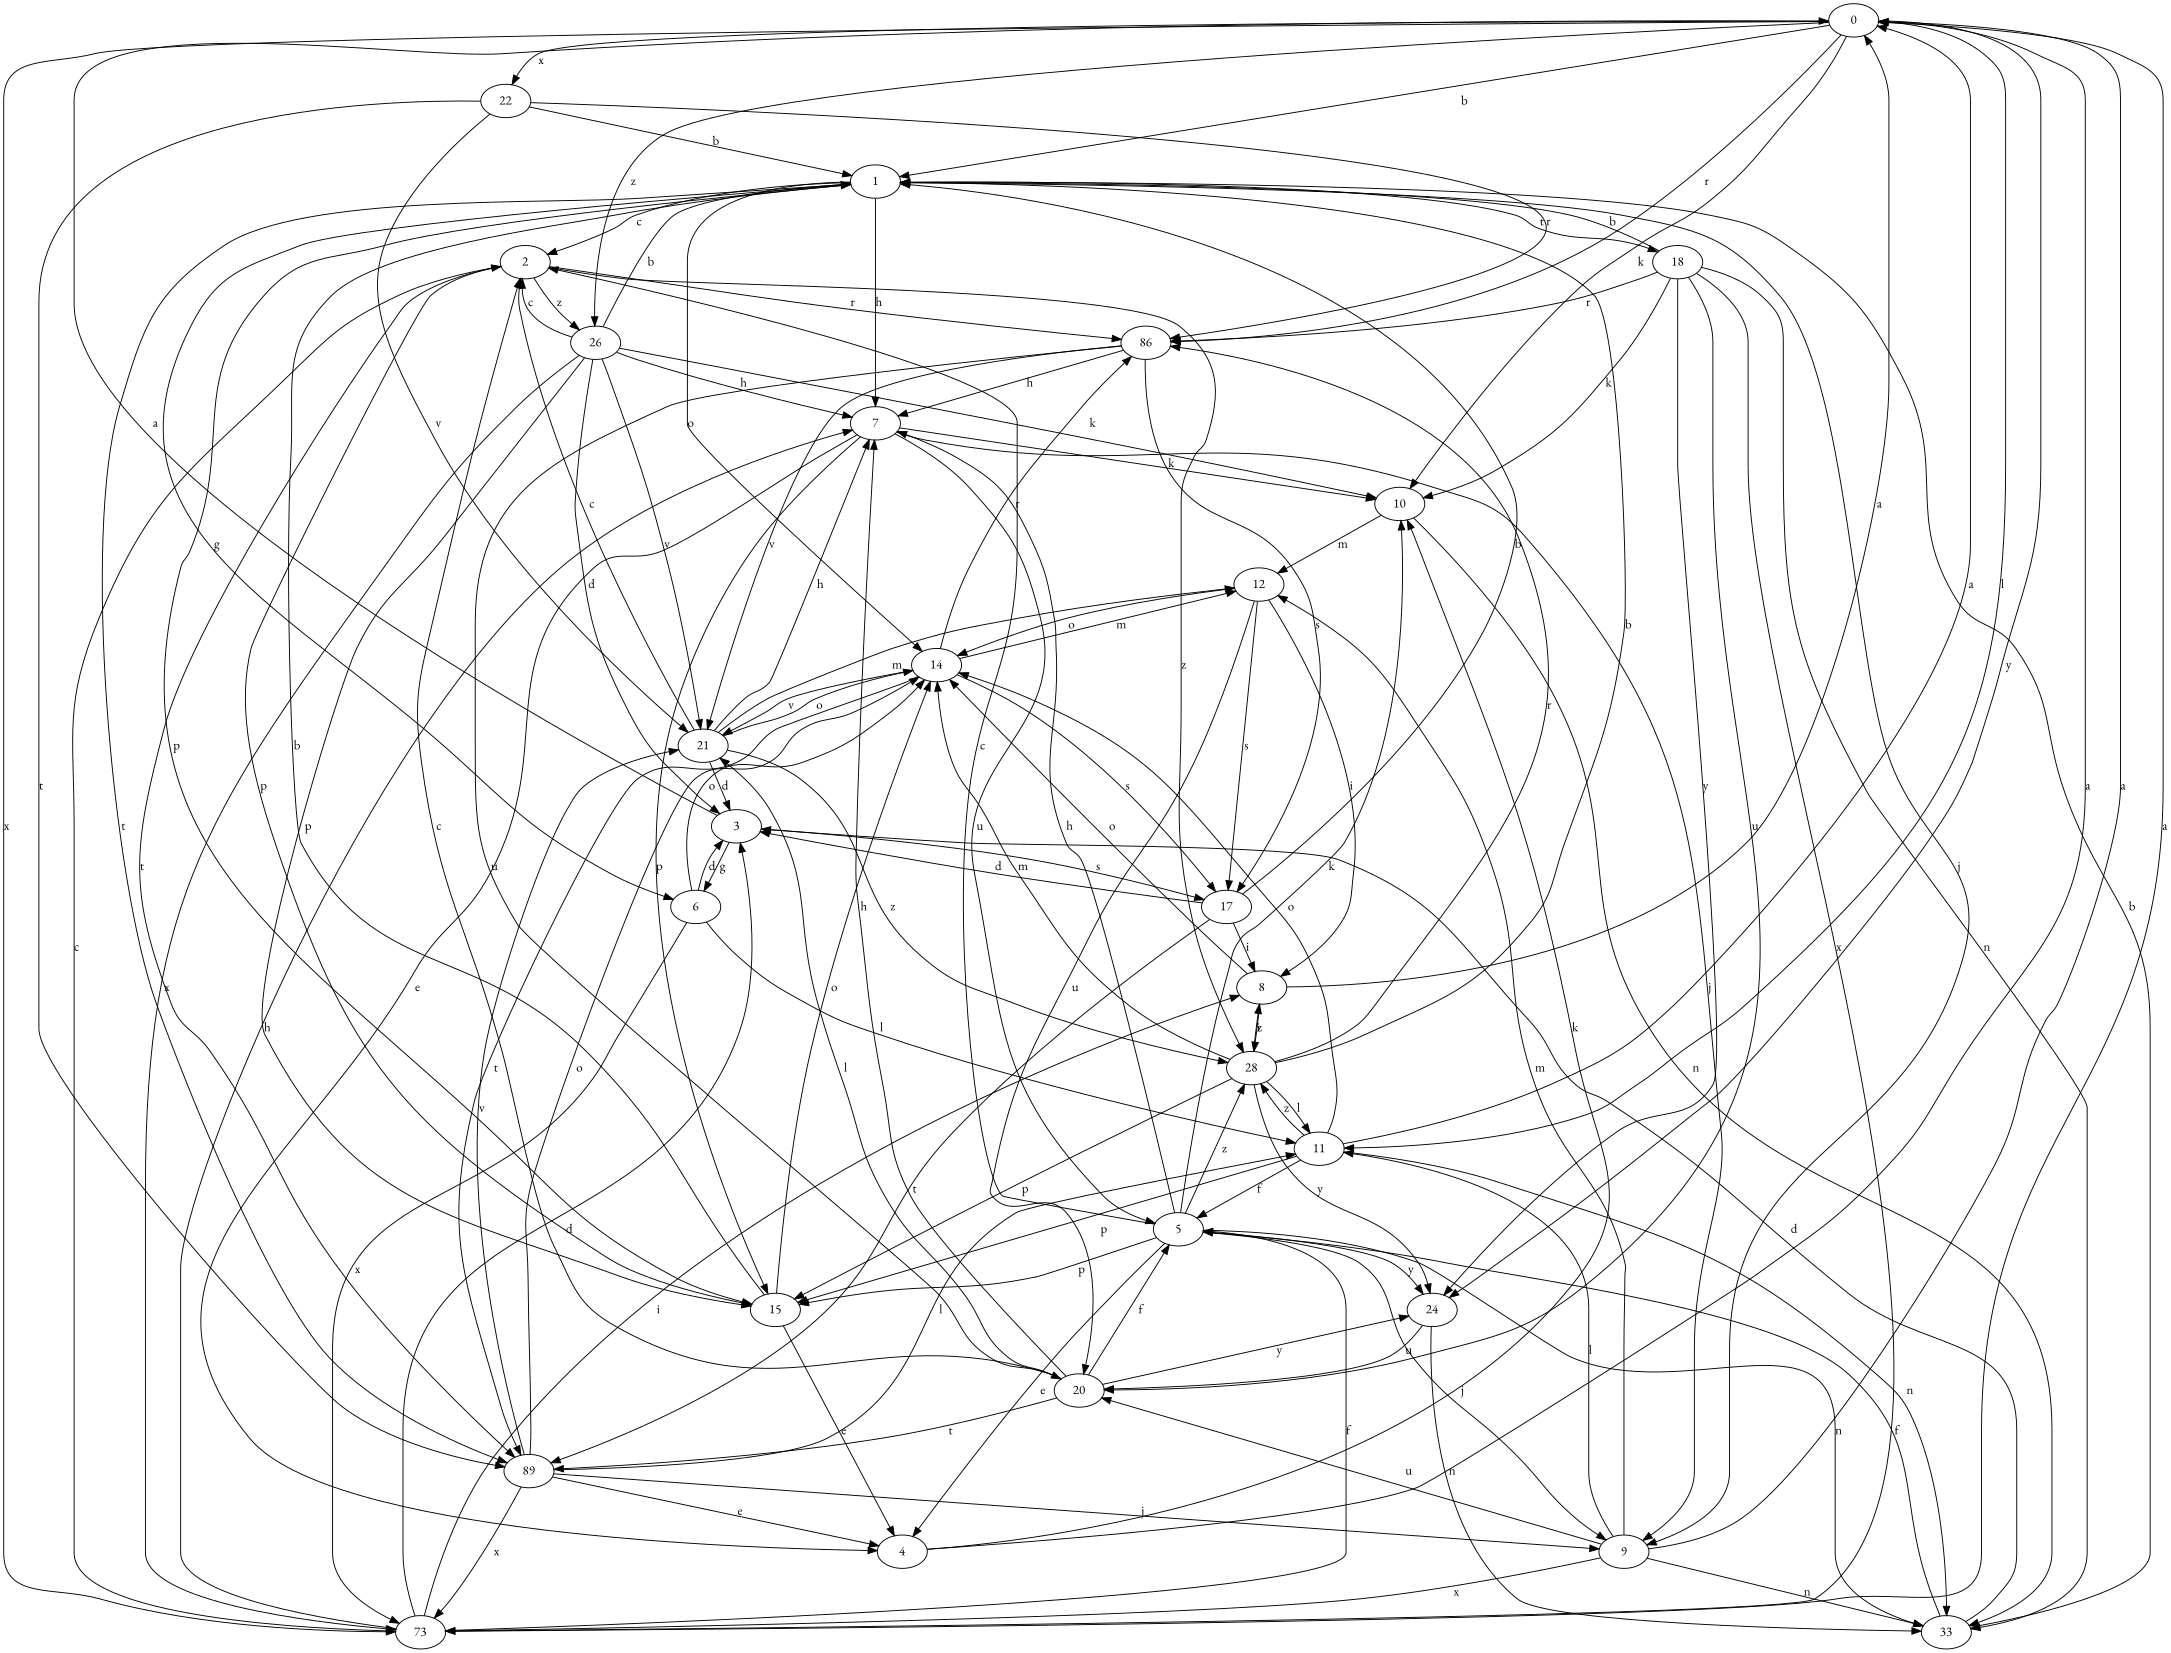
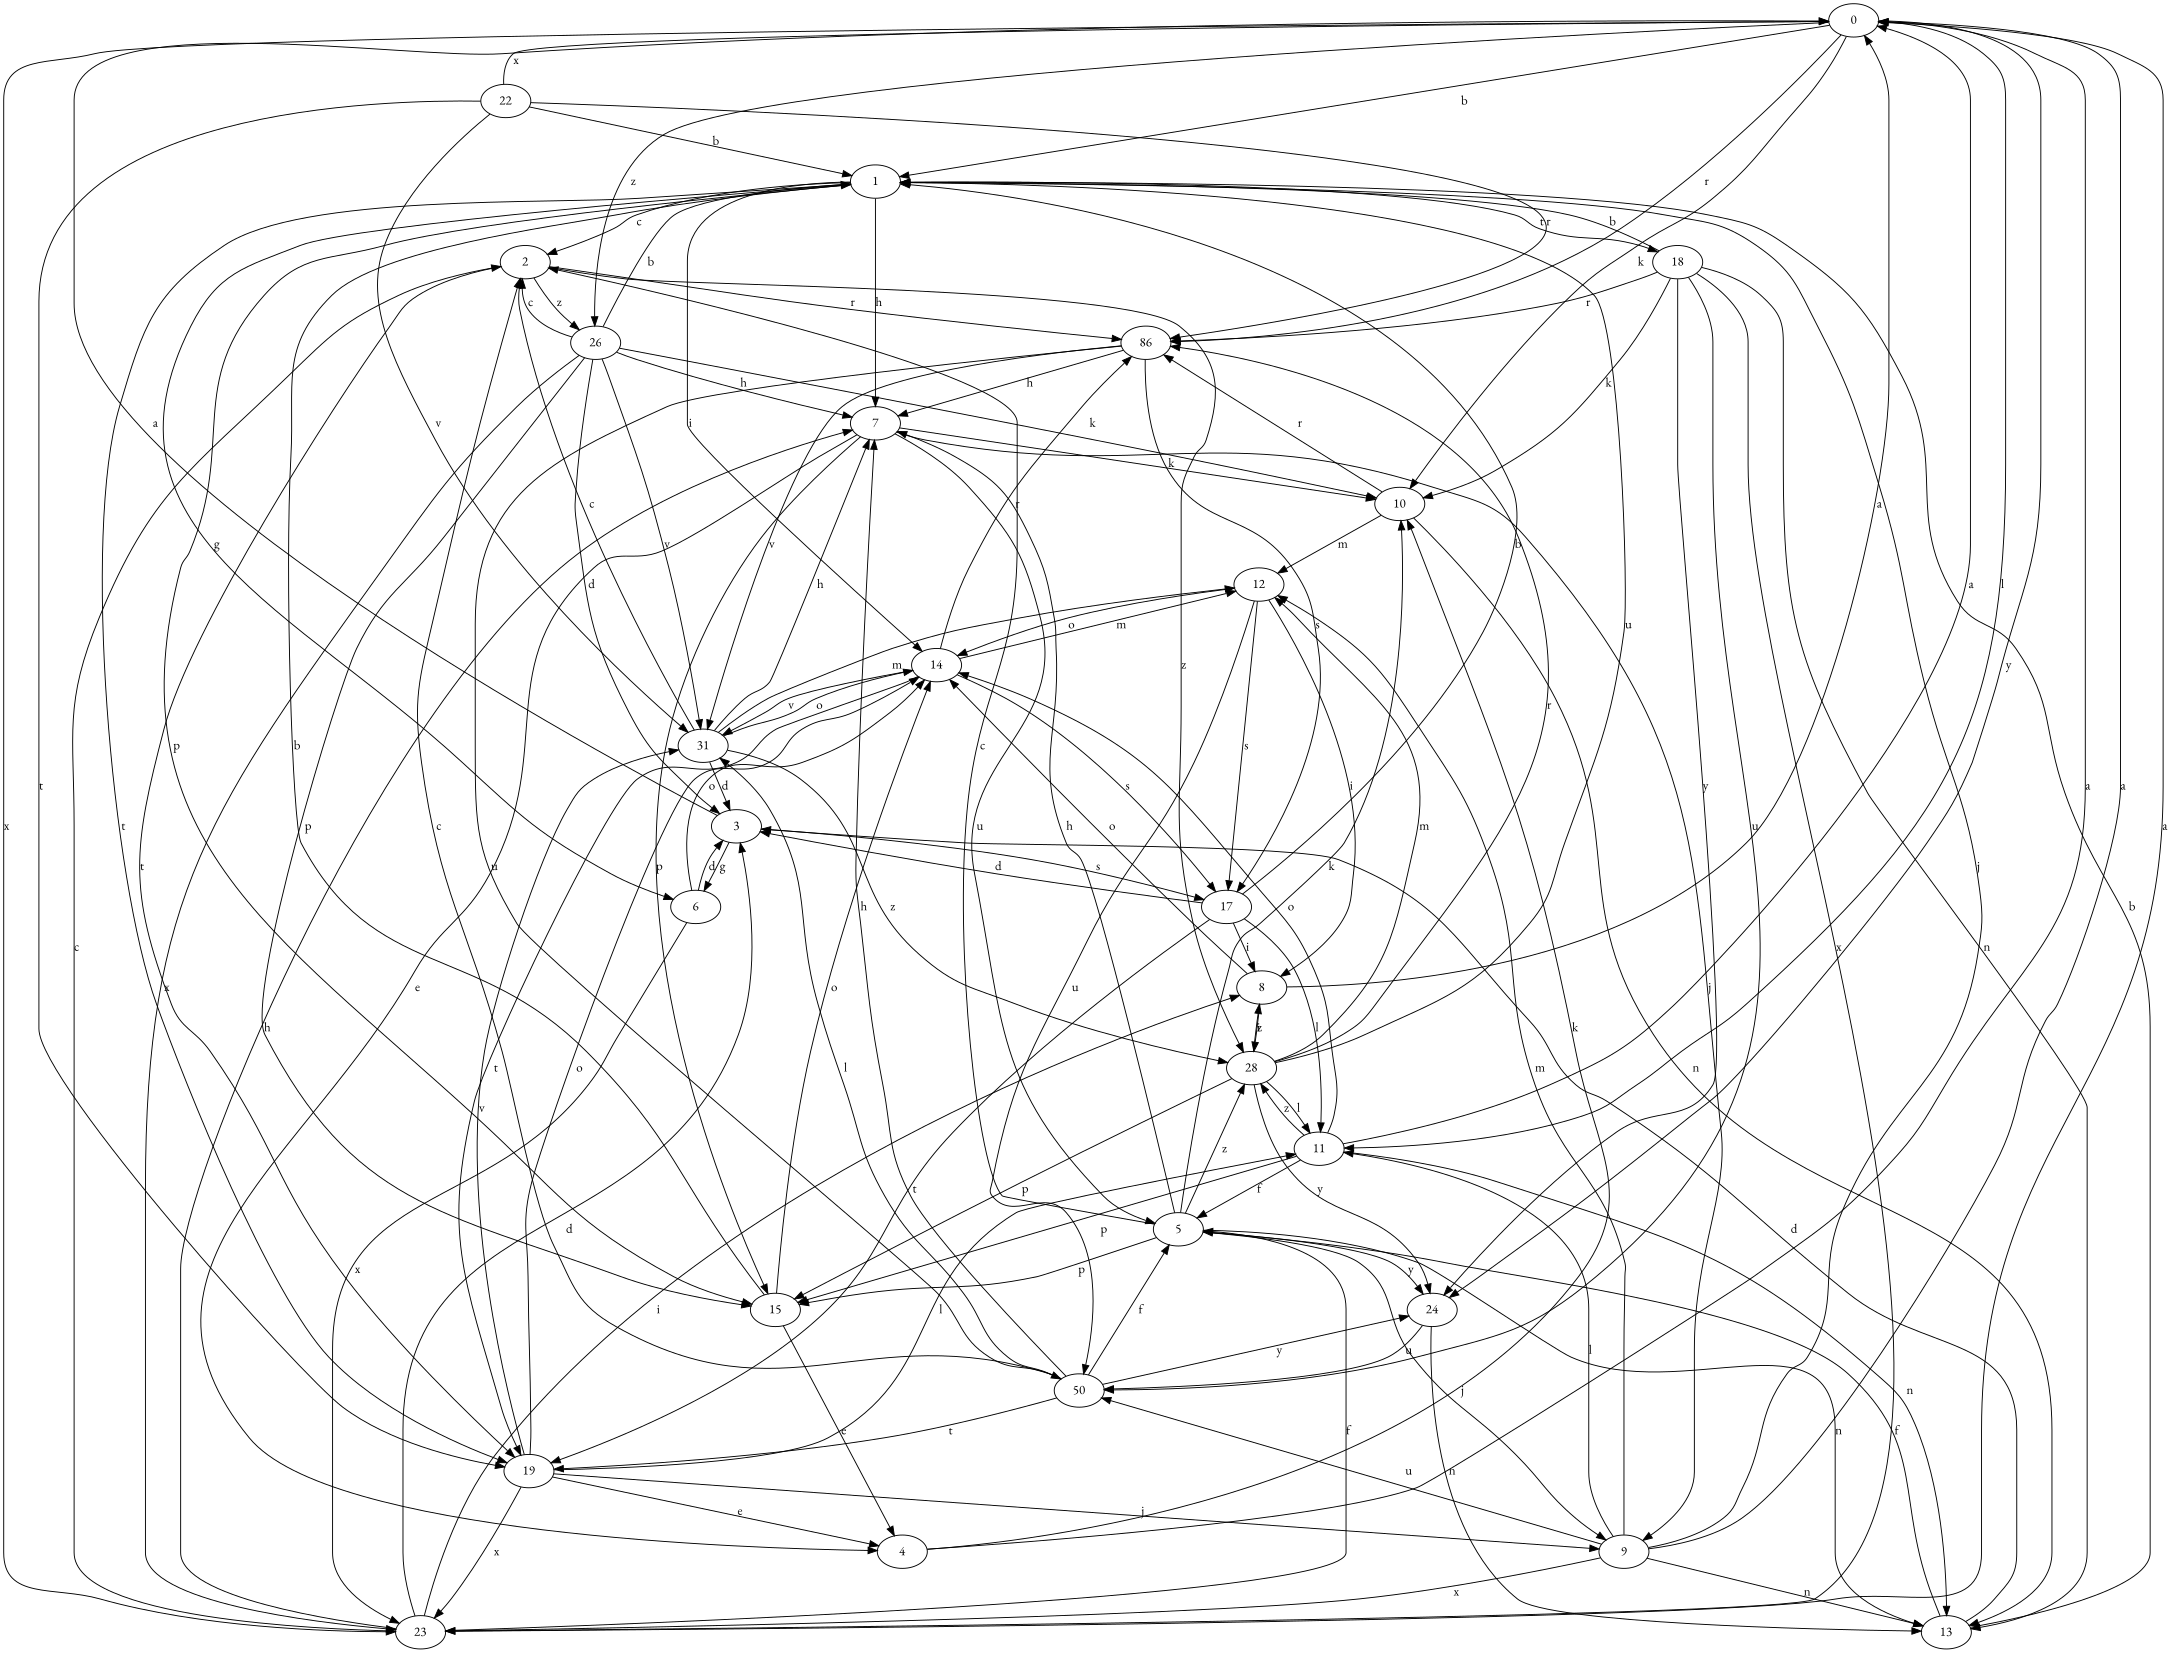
(1167, 25) -> (1149, 29)
(691, 423) -> (691, 423)
none -> (1277, 426)
(1848, 531) -> (1888, 517)
(1629, 625) -> (1629, 625)
(703, 746) -> (703, 746)
(278, 851) -> none
(1042, 909) -> (1416, 834)
(980, 1066) -> (1310, 1009)
(1035, 1380) -> none
(1079, 1391) -> (1079, 1391)
(529, 1471) -> (529, 1471)
(421, 1632) -> (421, 1632)
(1946, 1632) -> (1946, 1632)
